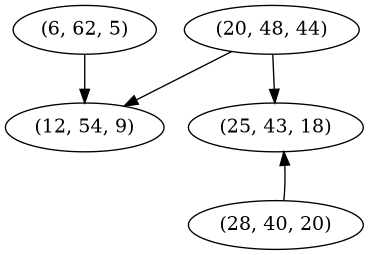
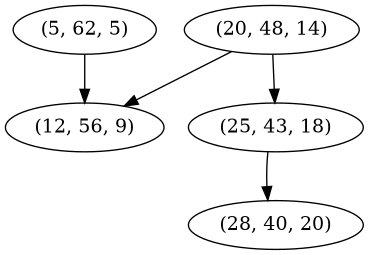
(85, 30) -> (85, 30)
(272, 30) -> (272, 30)
(85, 127) -> (85, 127)
(285, 183) -> (267, 169)
